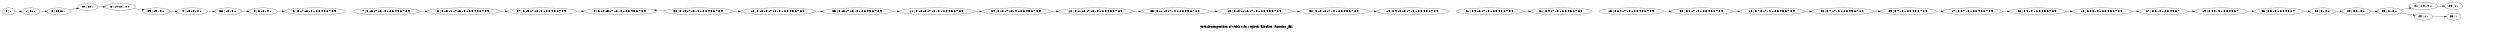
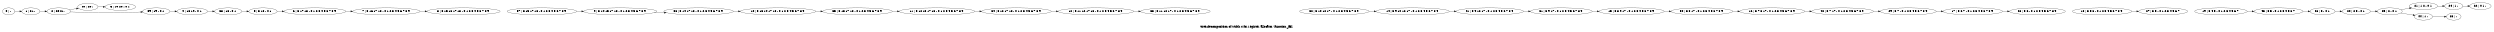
none -> (2480, 6)
(138, 9) -> (106, 13)
(661, 10) -> (659, 13)
none -> (348, 11)
(503, 11) -> none
(1255, 11) -> none
none -> (1452, 11)
none -> (1595, 11)
(2068, 11) -> none
(2190, 11) -> none
